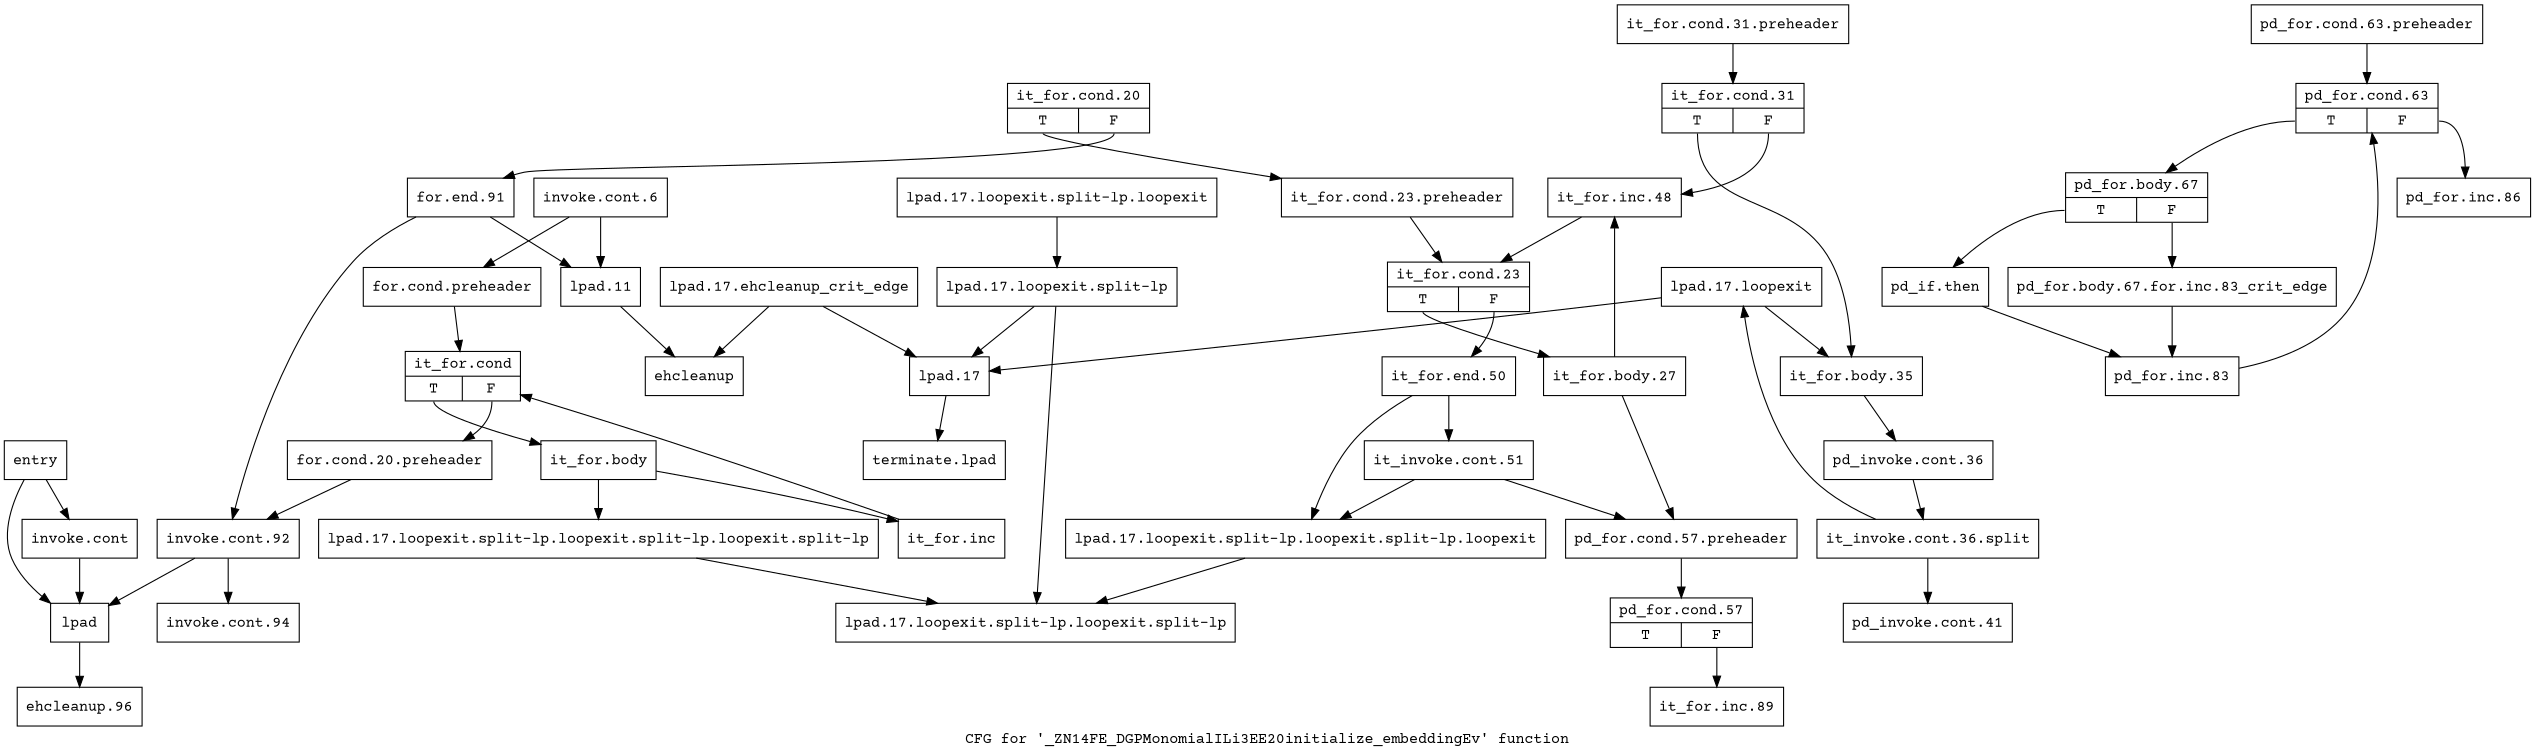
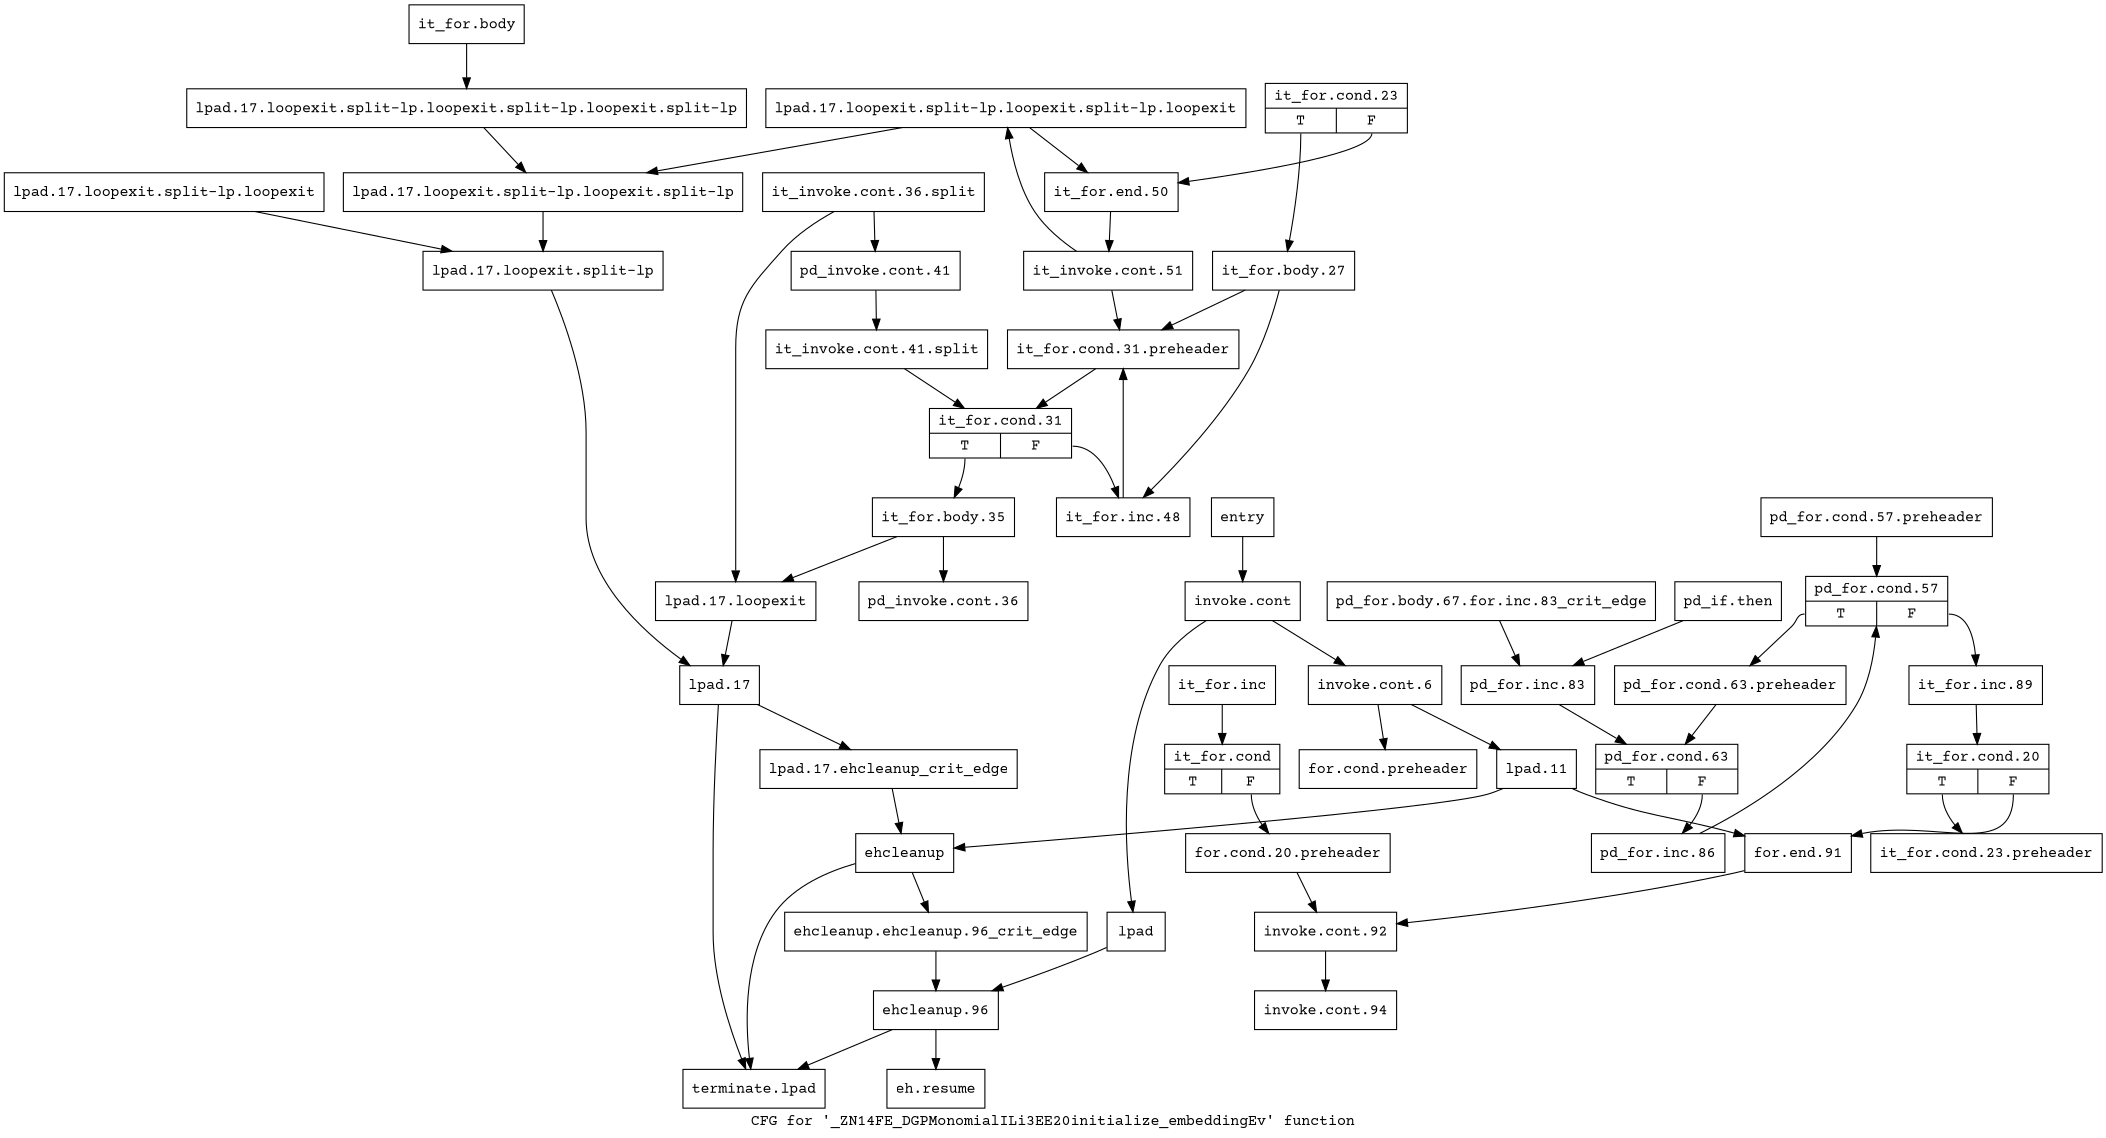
(2137, 198) -> none
(1423, 235) -> none
(521, 236) -> (1652, 814)
(1546, 237) -> (1123, 439)
(456, 323) -> none
(1792, 328) -> (845, 557)
(865, 329) -> (799, 725)
none -> (877, 349)
(475, 424) -> none
(1352, 442) -> (1054, 147)
(1047, 449) -> (543, 226)
(1646, 452) -> (1208, 308)
(772, 493) -> none
(1917, 494) -> none
(1560, 498) -> (1115, 305)
(8, 542) -> none
(157, 579) -> none
none -> (1782, 636)
none -> (1304, 640)
none -> (1977, 719)
none -> (1814, 756)
none -> (936, 932)
none -> (762, 937)
none -> (850, 1047)
none -> (936, 1089)
